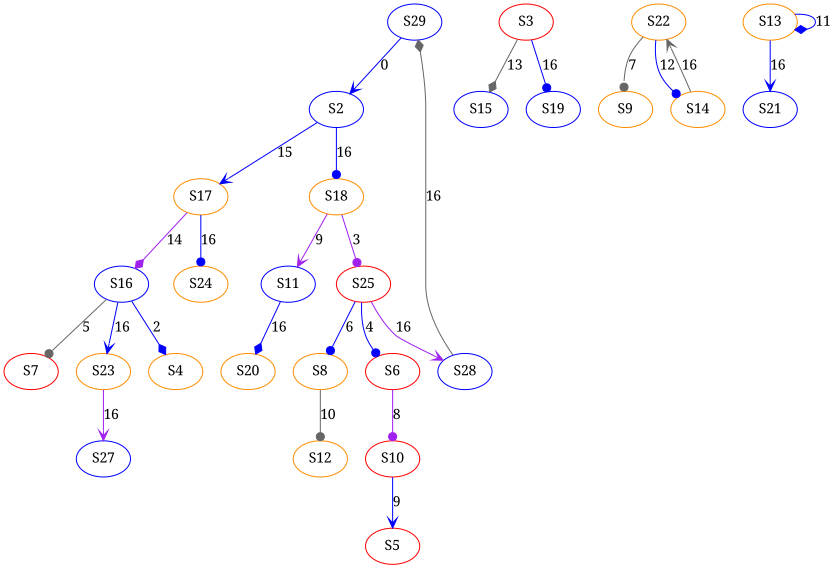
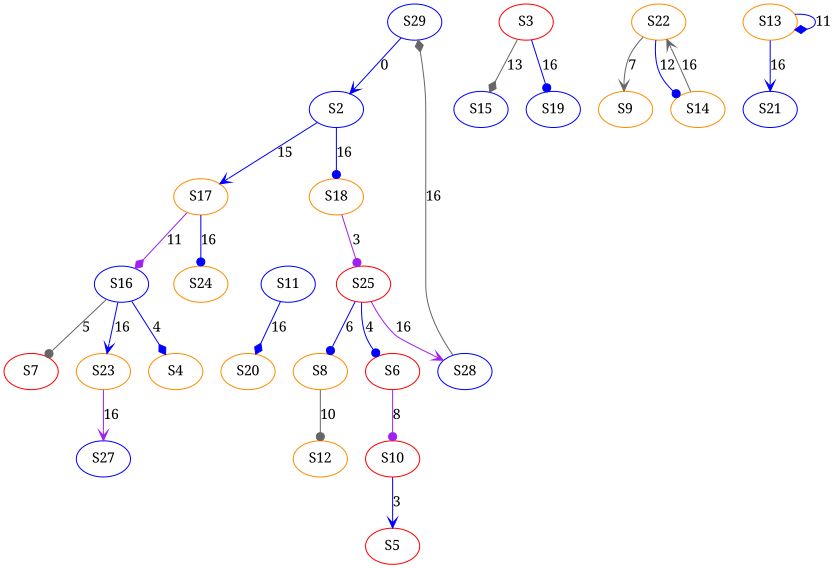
(629, 57) -> (629, 57)
(315, 236) -> none
(175, 240) -> (175, 240)
(157, 328) -> (157, 328)
(397, 503) -> (397, 503)
